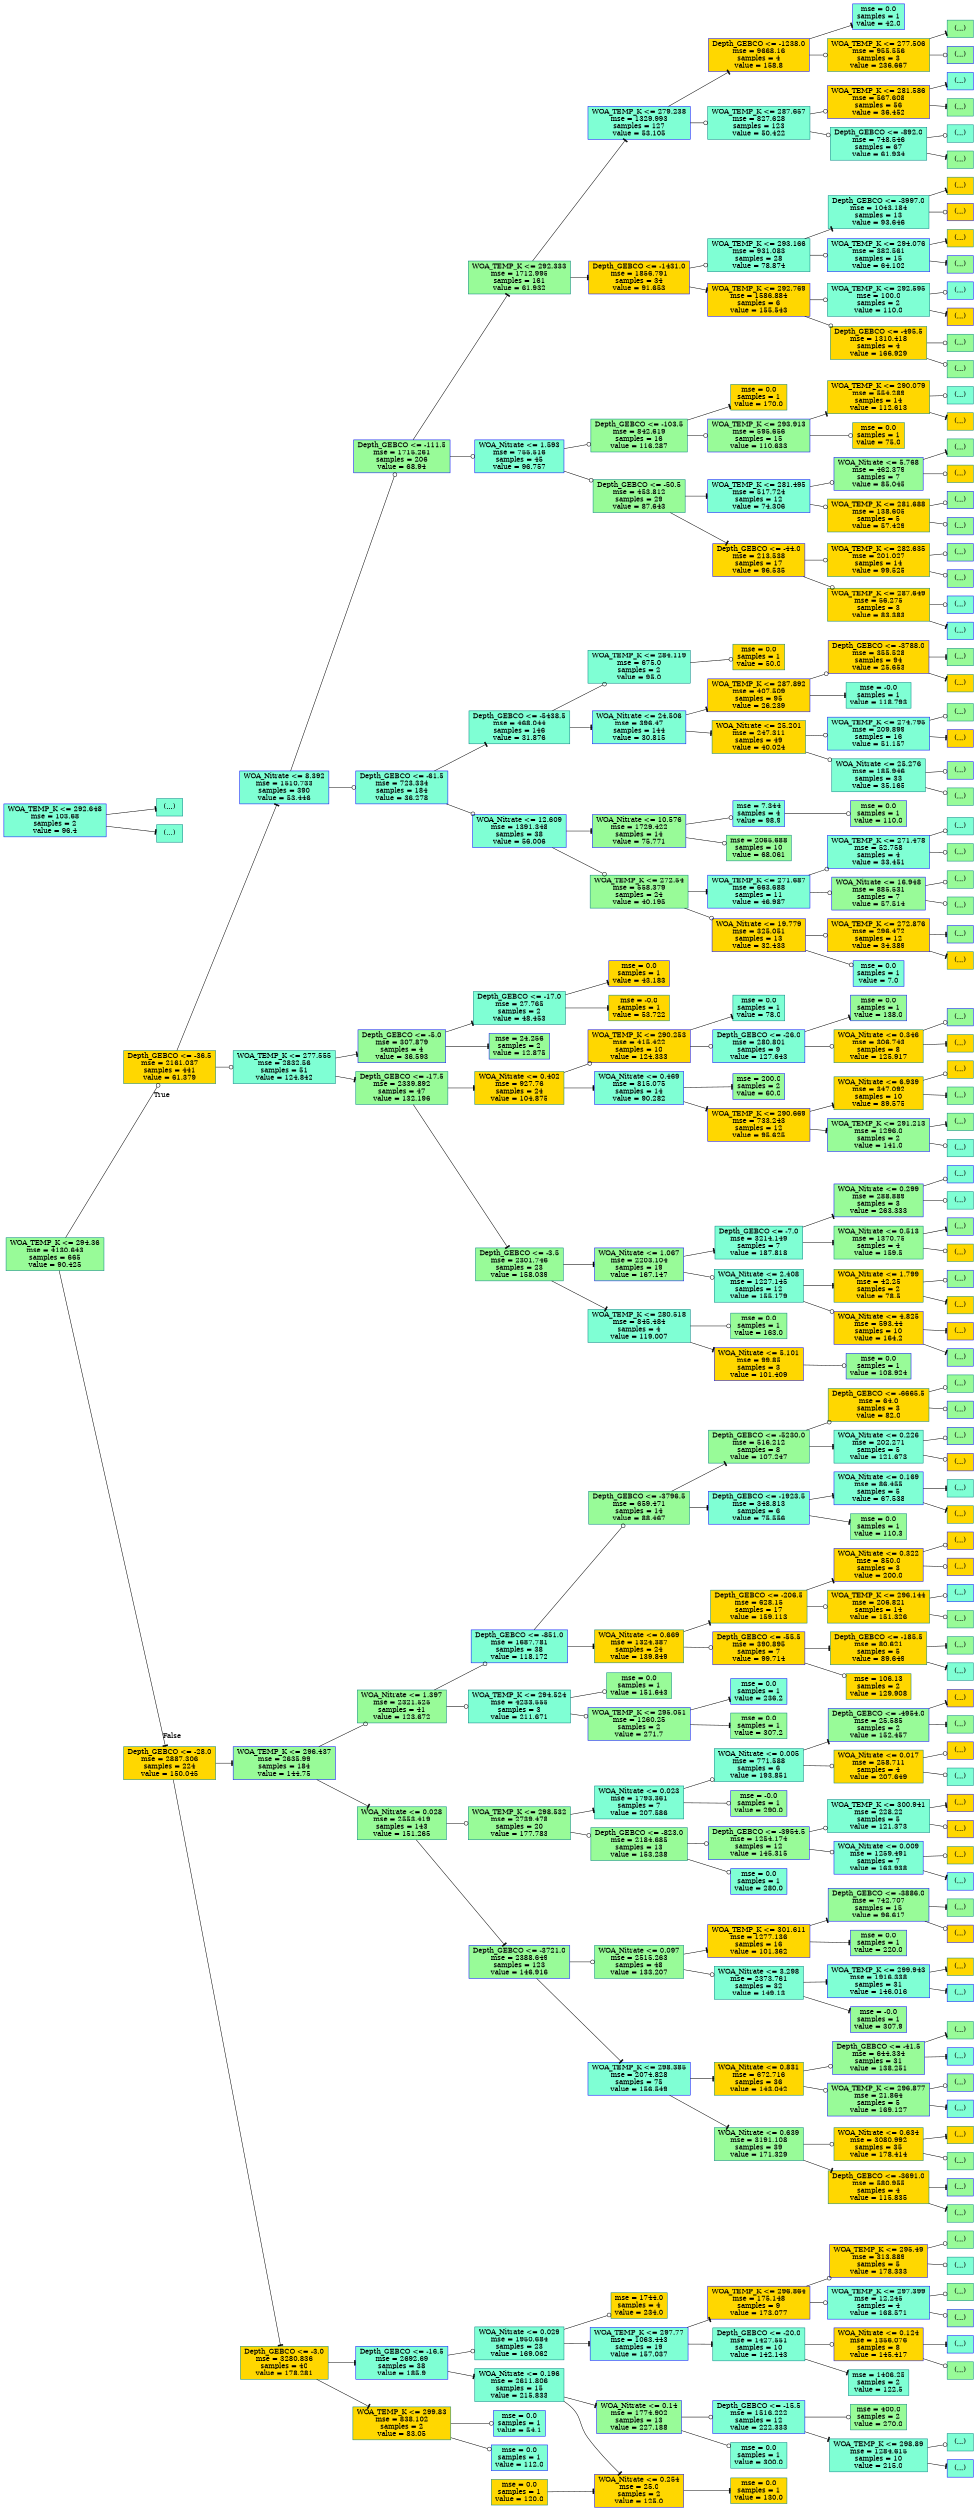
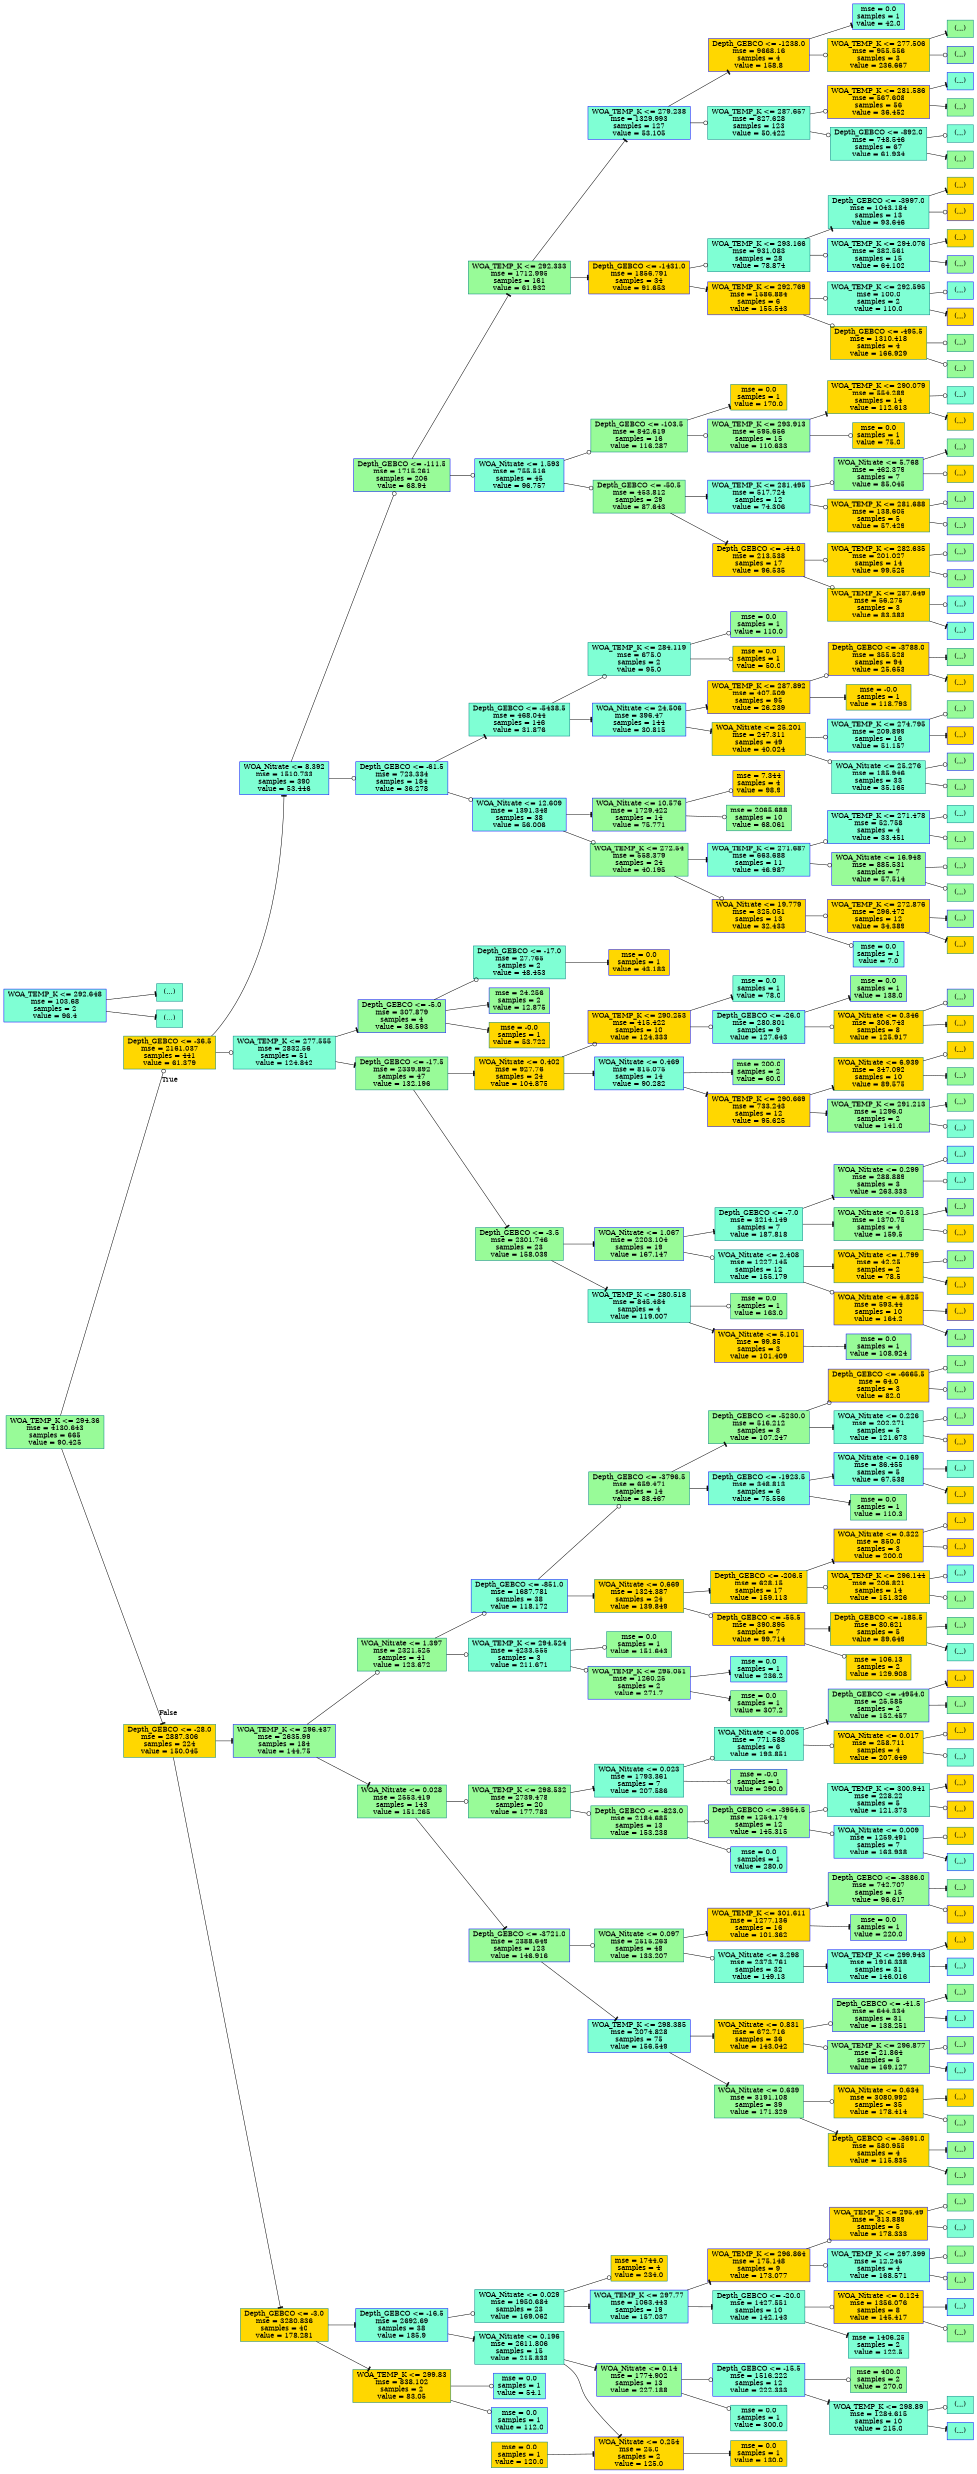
(879, 695) -> (879, 697)
(759, 814) -> (759, 784)
(816, 814) -> (709, 639)
(586, 1008) -> (466, 1027)
(458, 1028) -> (454, 990)
(823, 1365) -> (824, 1346)
(879, 1405) -> (879, 1386)
(879, 2020) -> none
